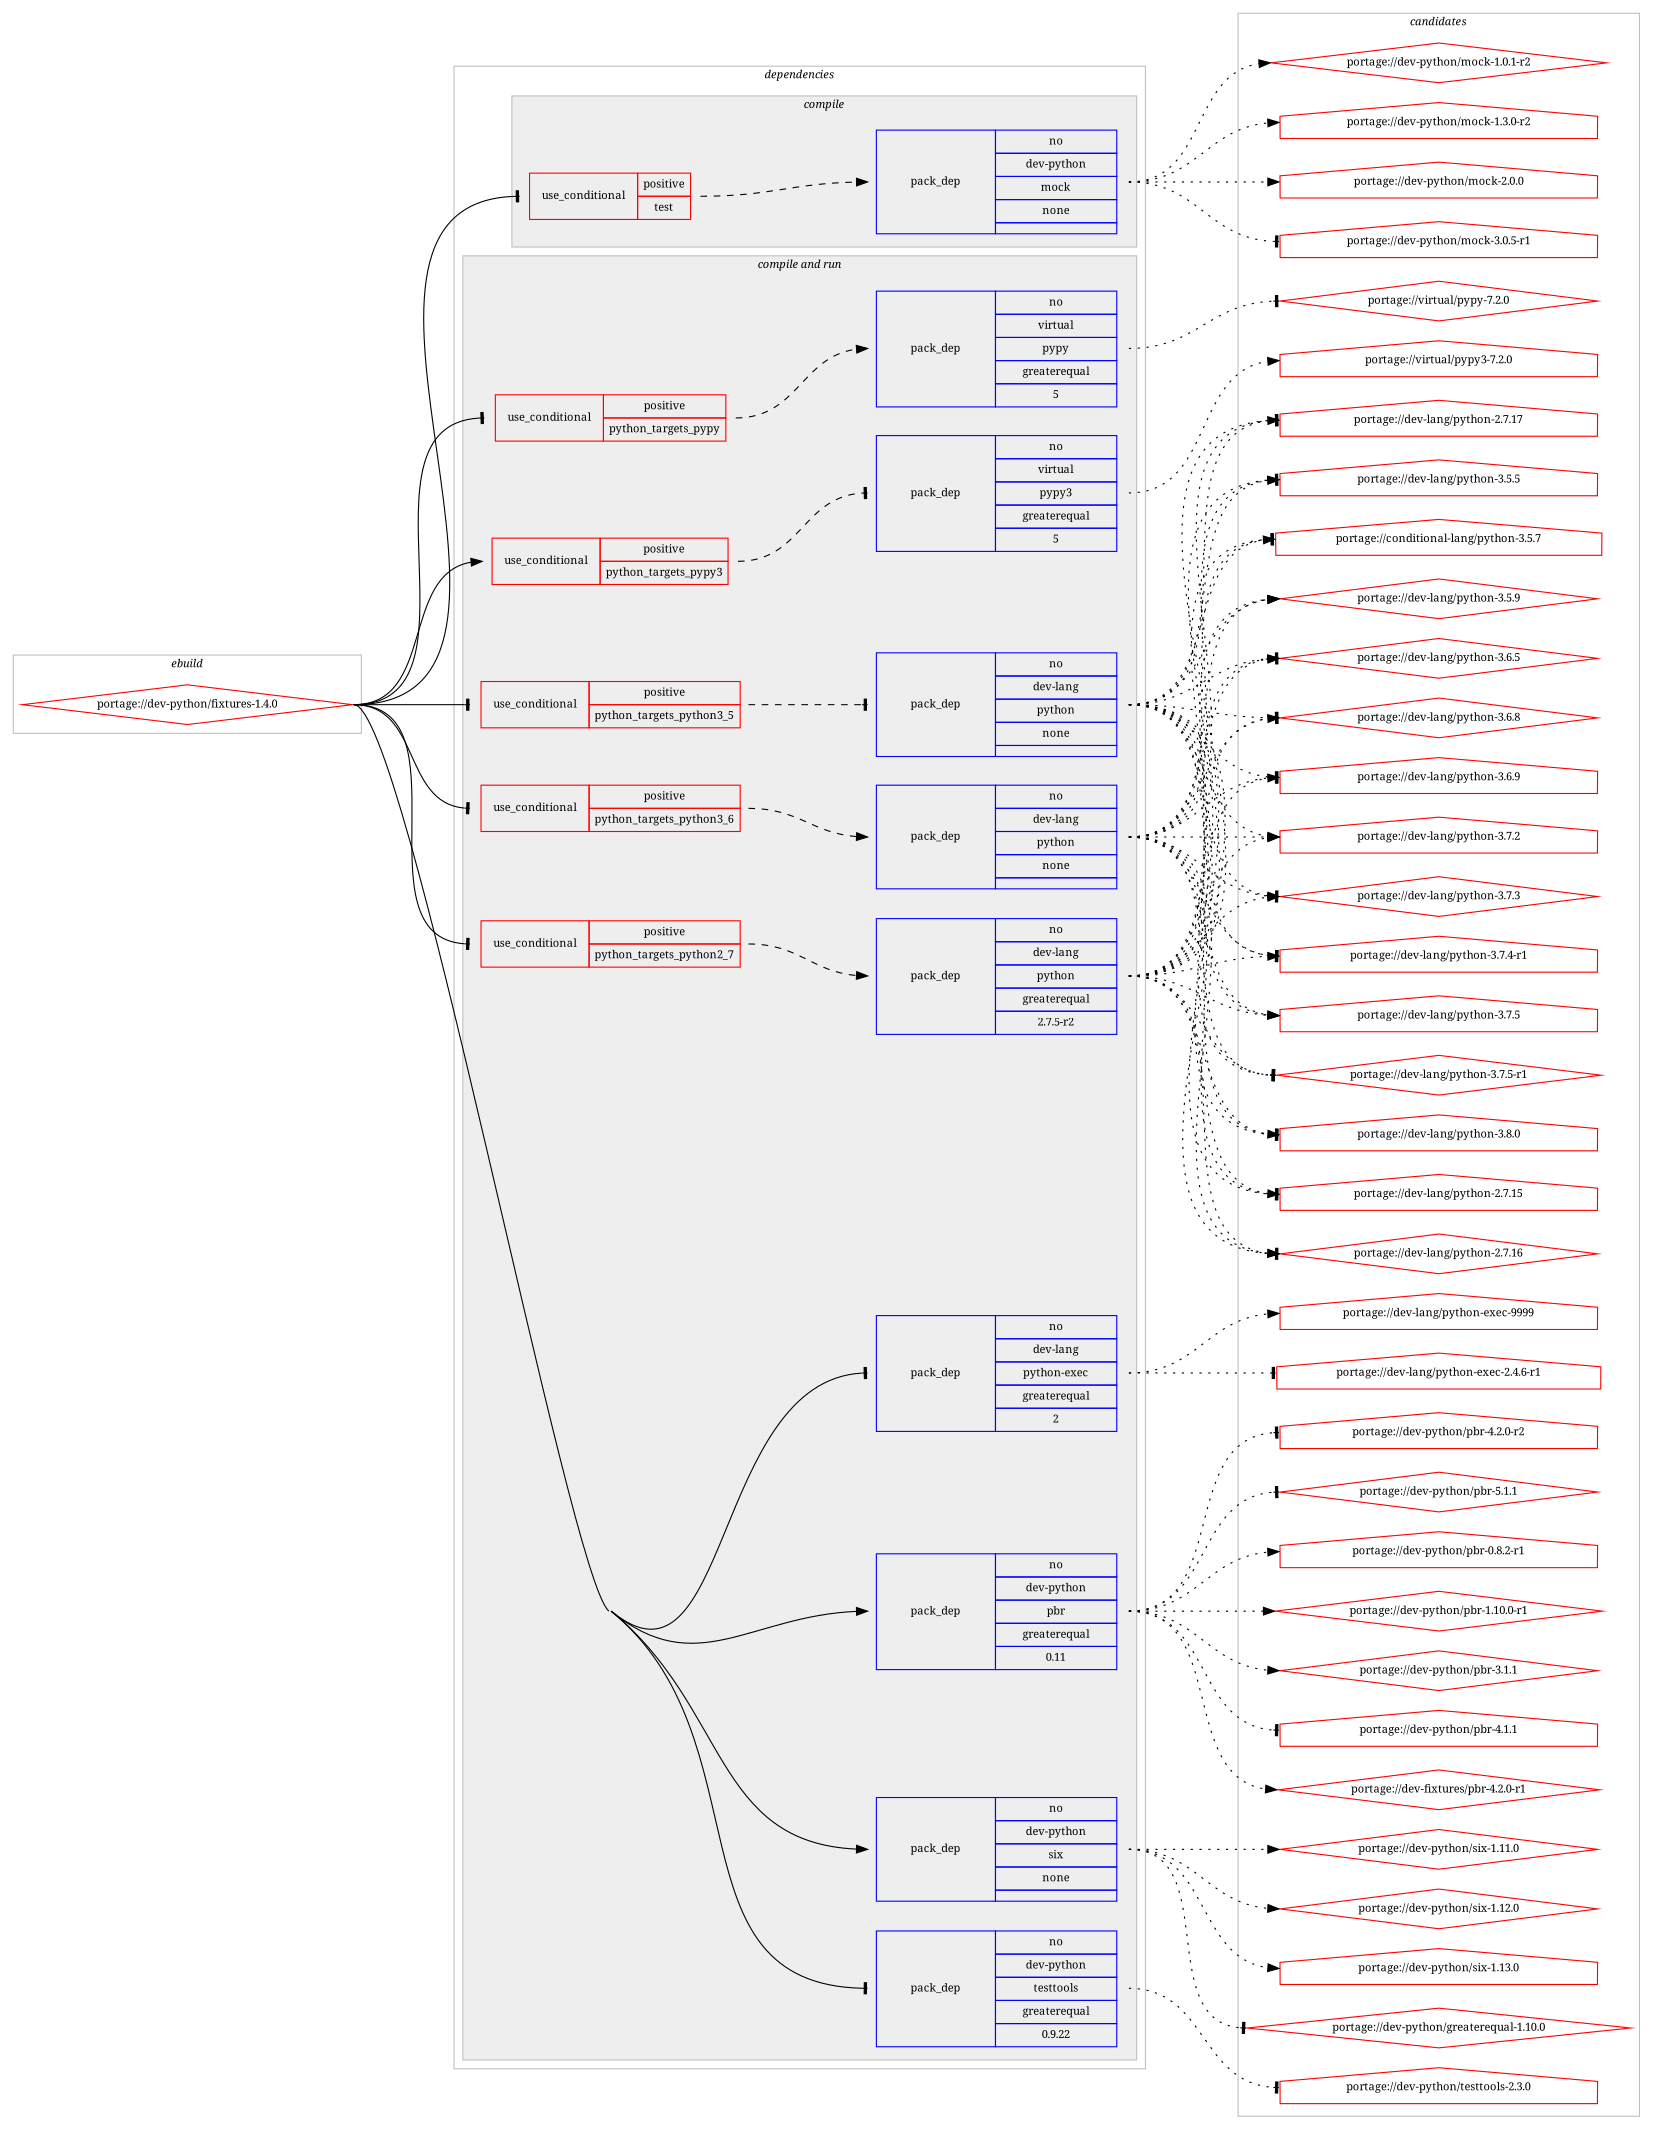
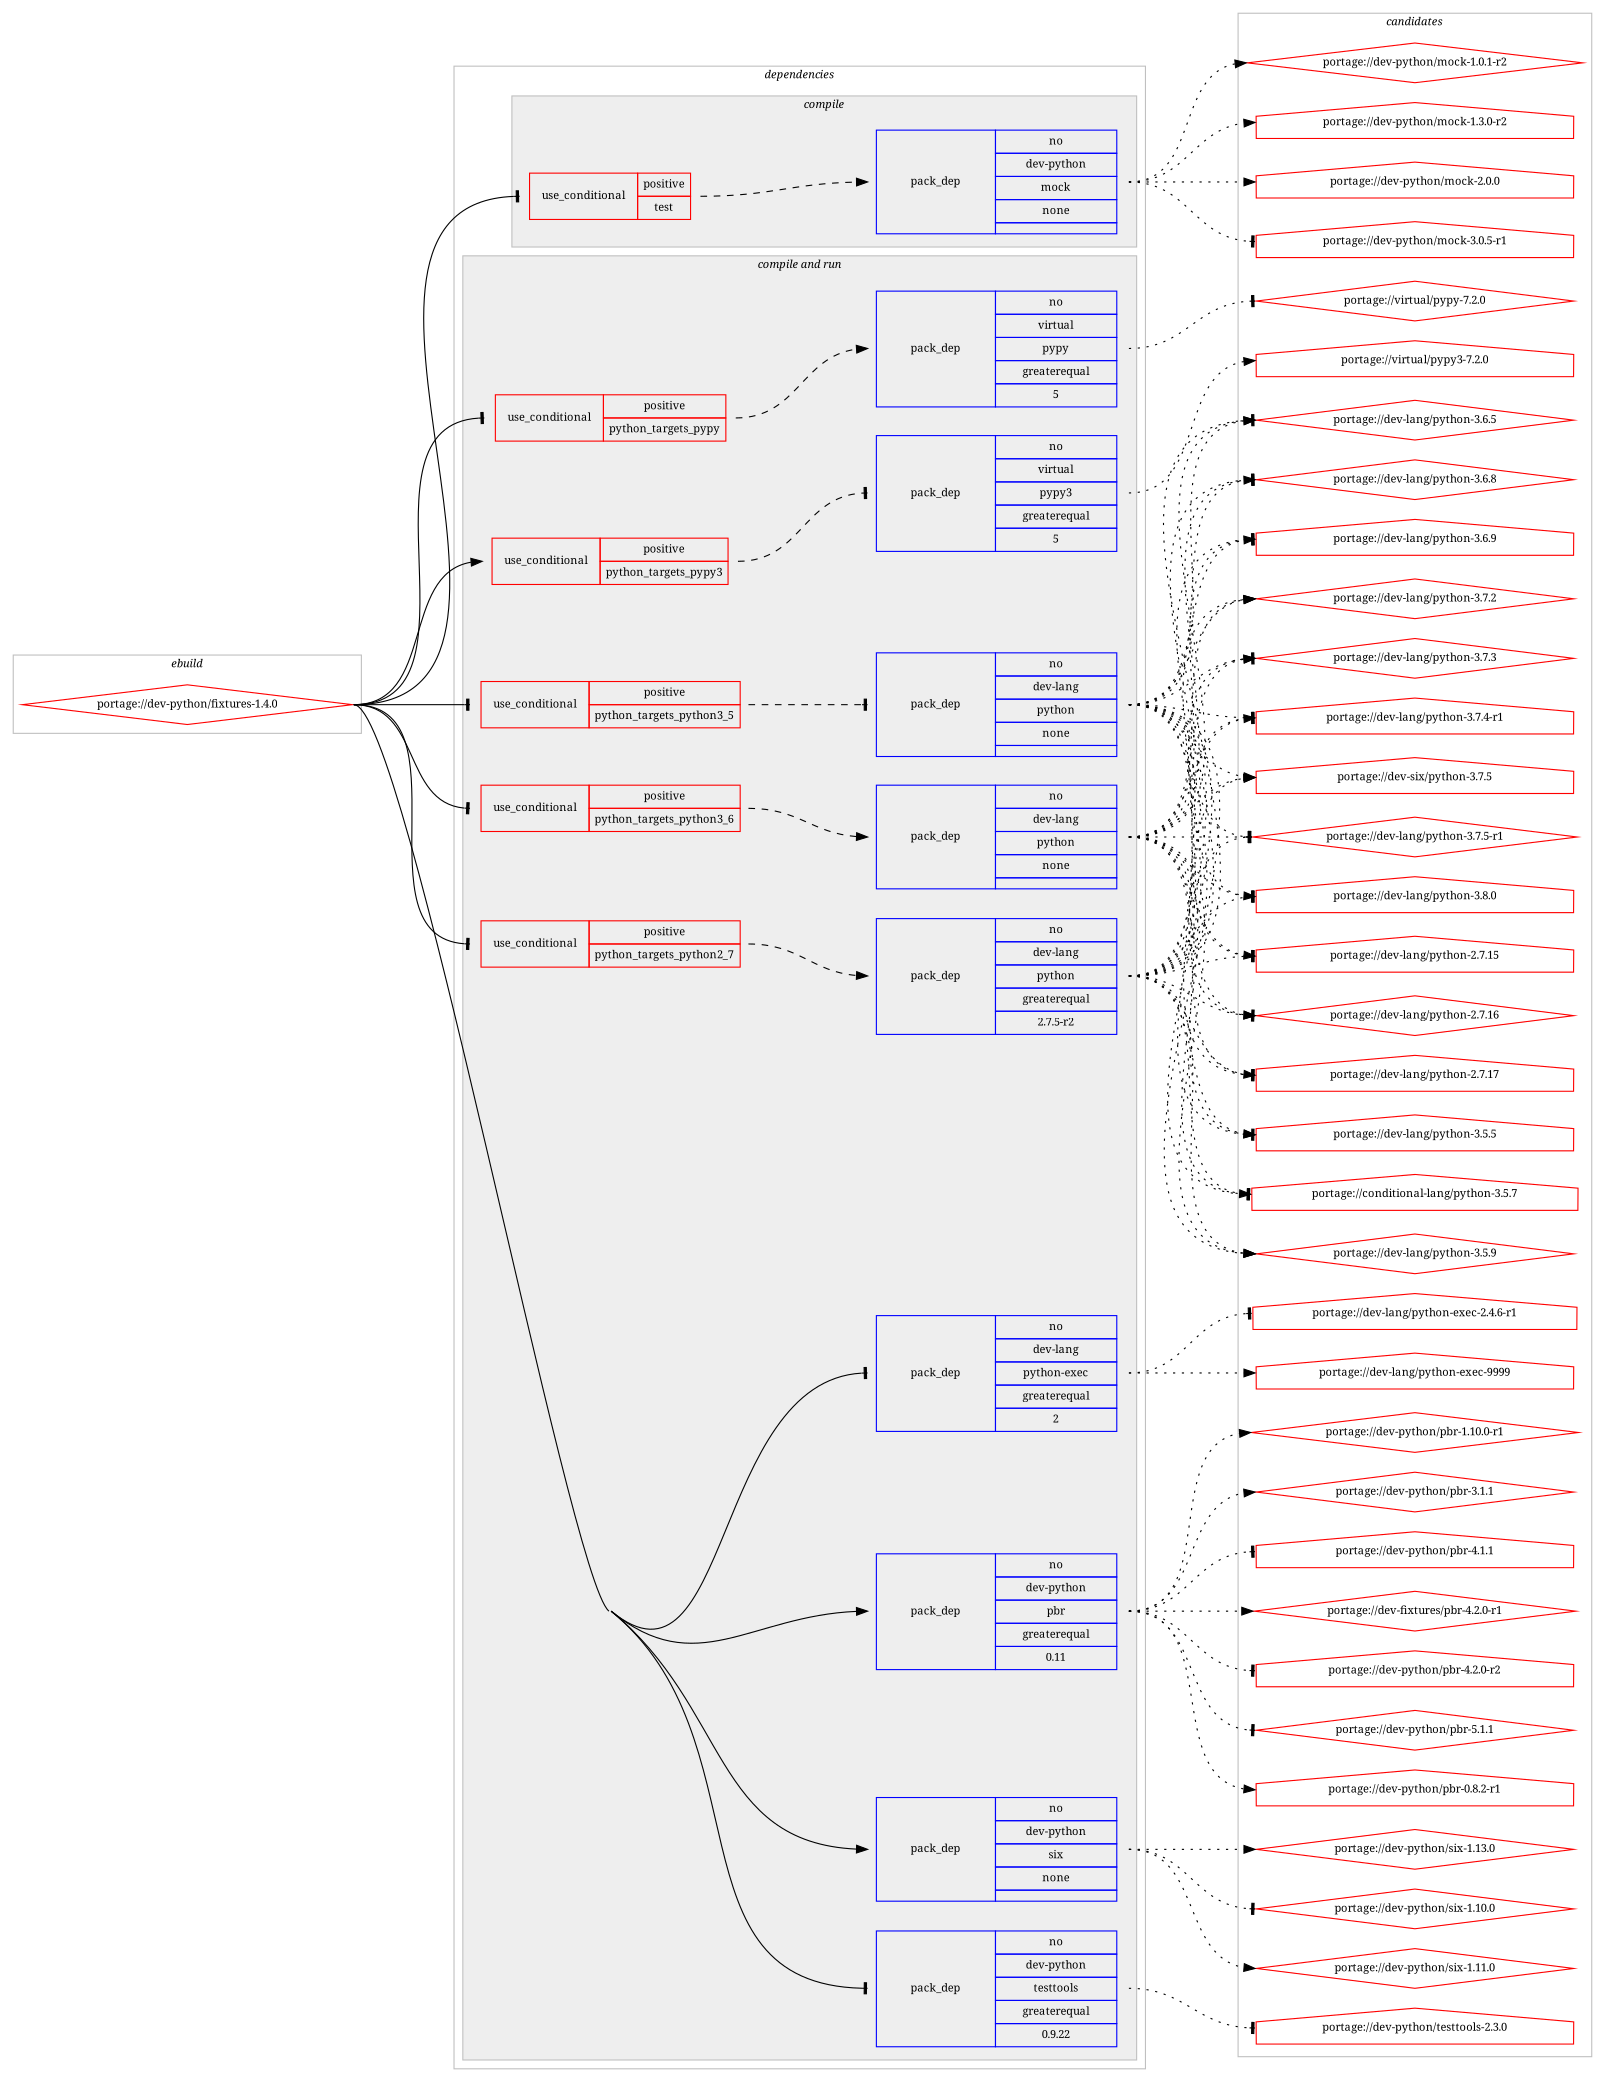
(1439, 837) -> (1415, 599)
(1439, 1016) -> (1415, 777)
(1439, 1909) -> none
(1439, 1968) -> (1415, 1849)
(1439, 2028) -> (1415, 1909)
